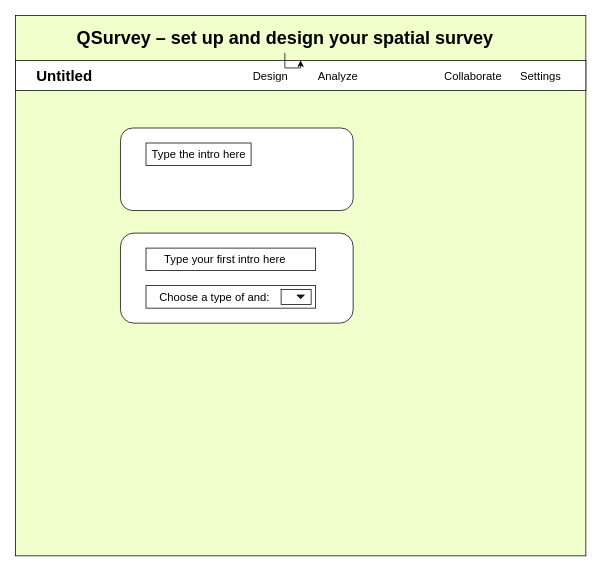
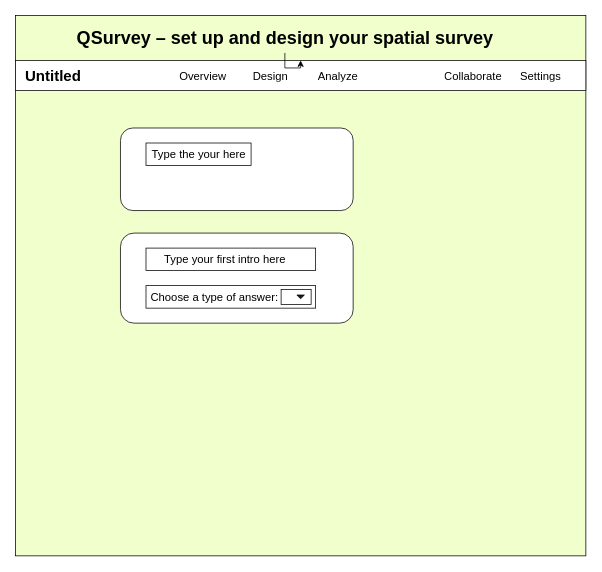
(64, 75) -> (53, 75)
none -> (203, 75)
(199, 154) -> (199, 154)
(215, 297) -> (215, 297)
